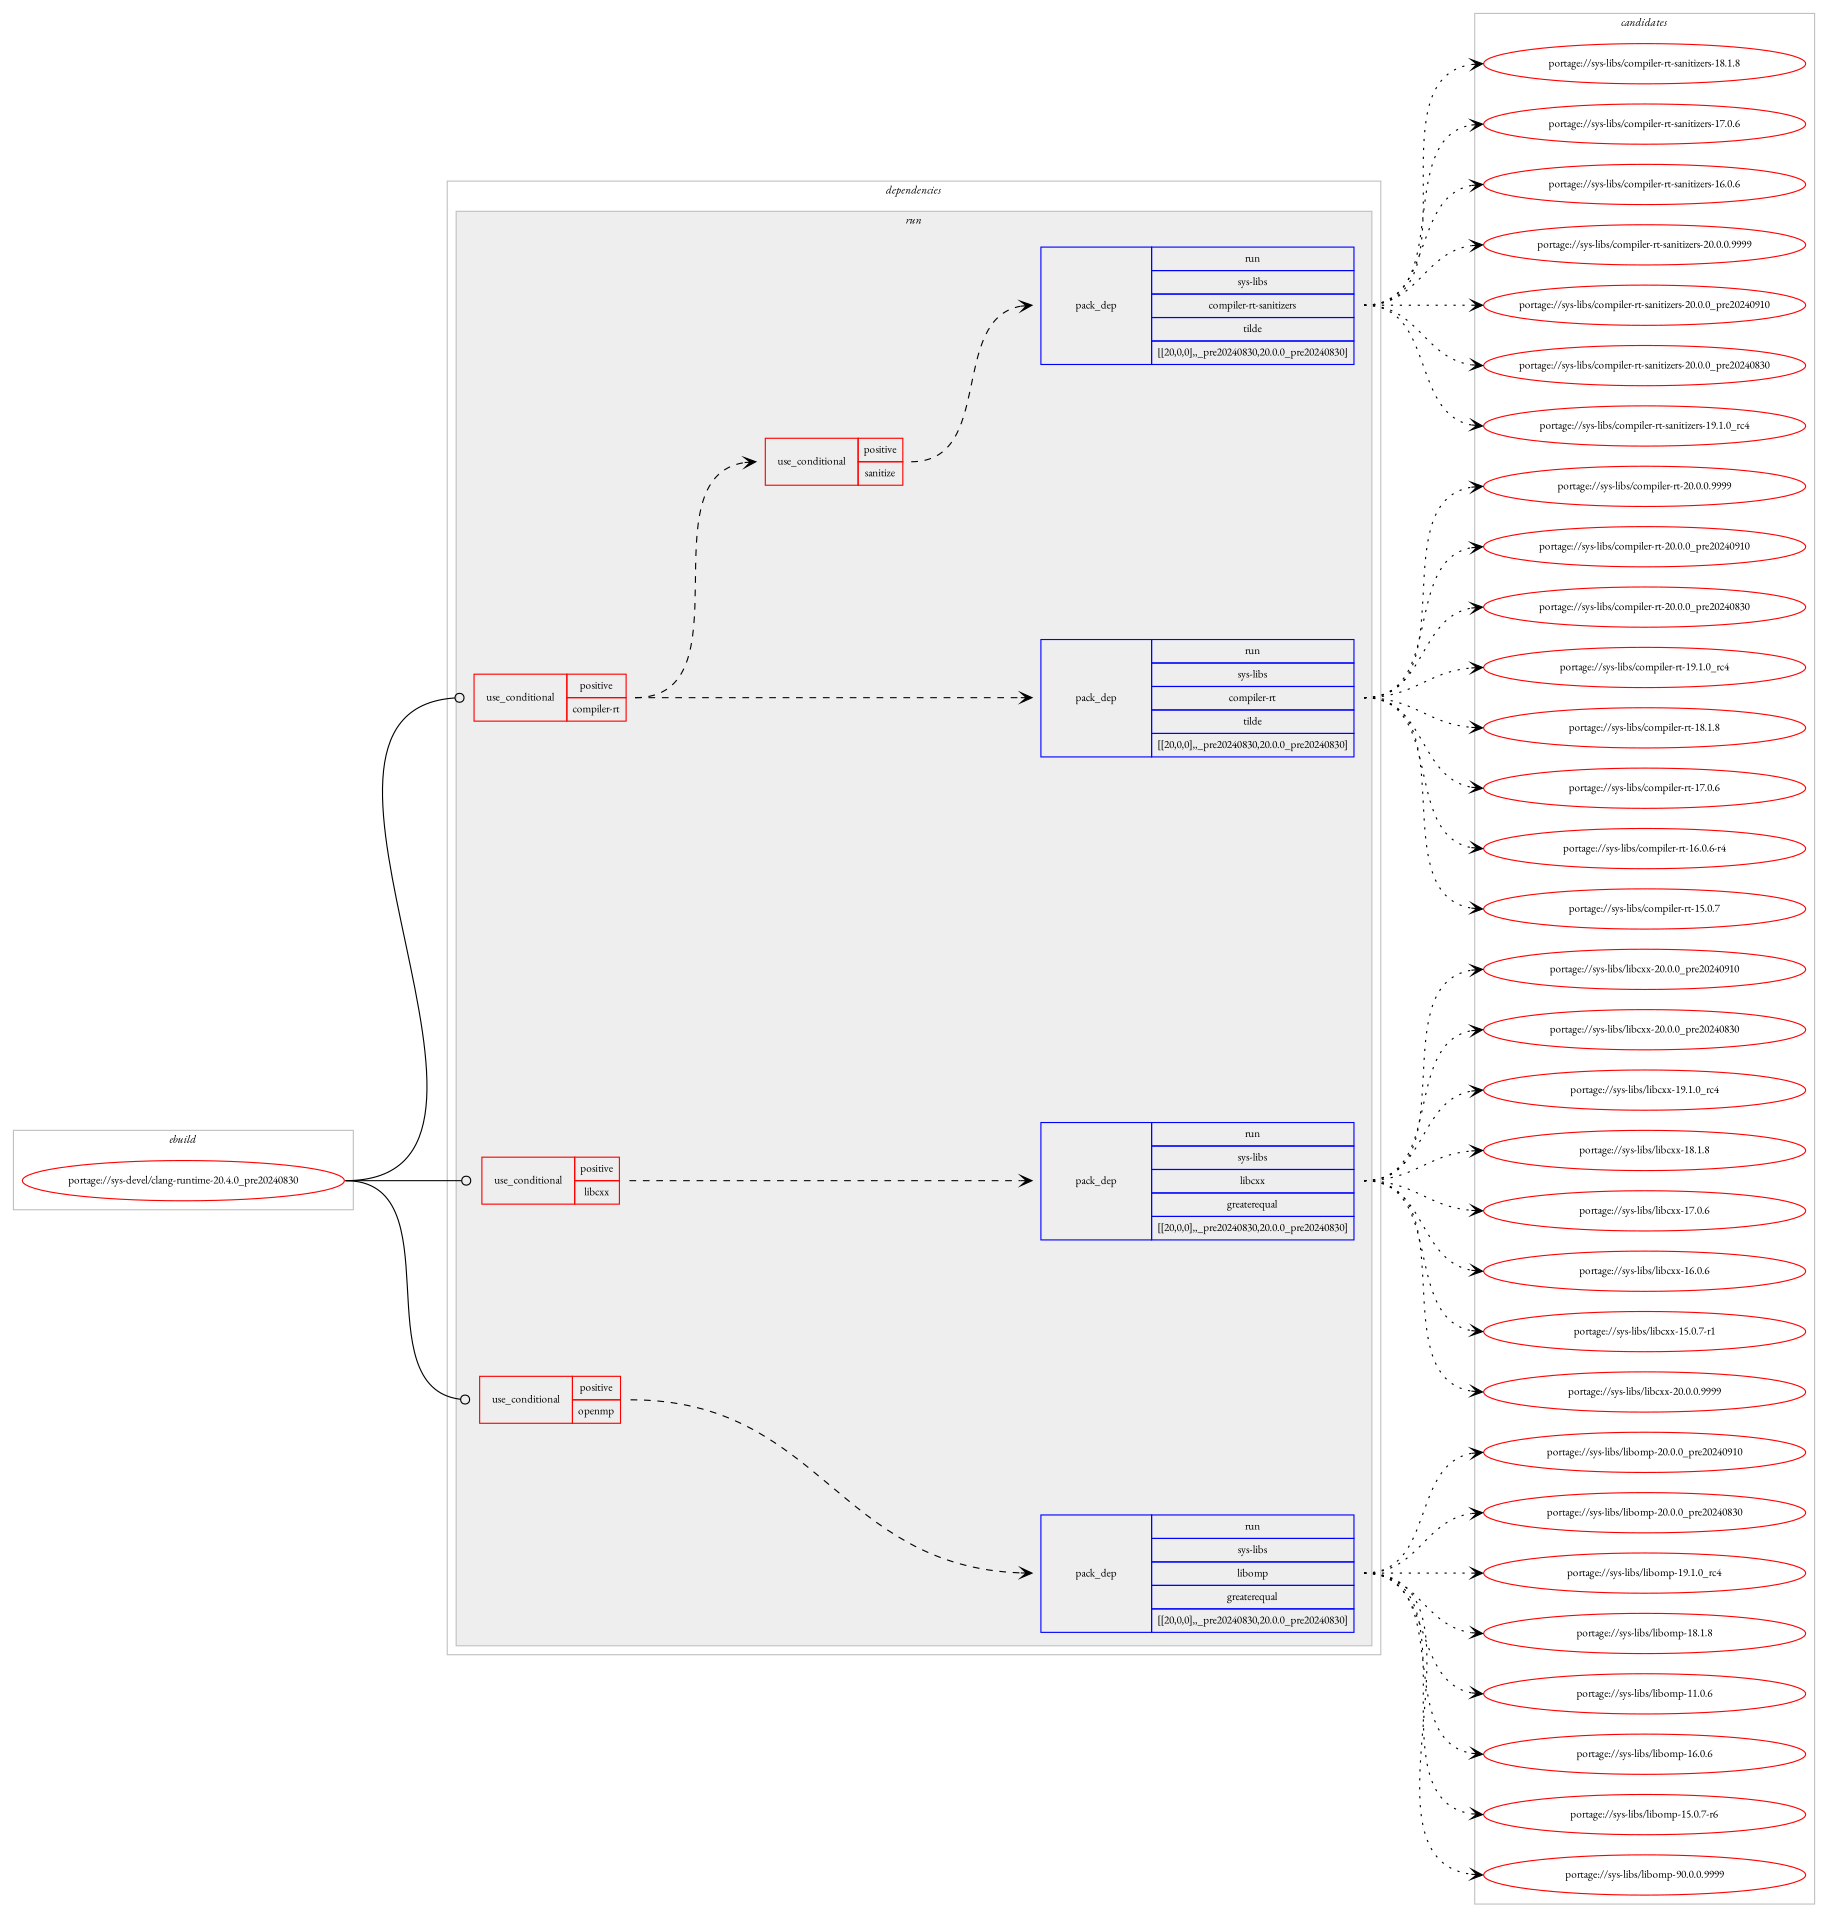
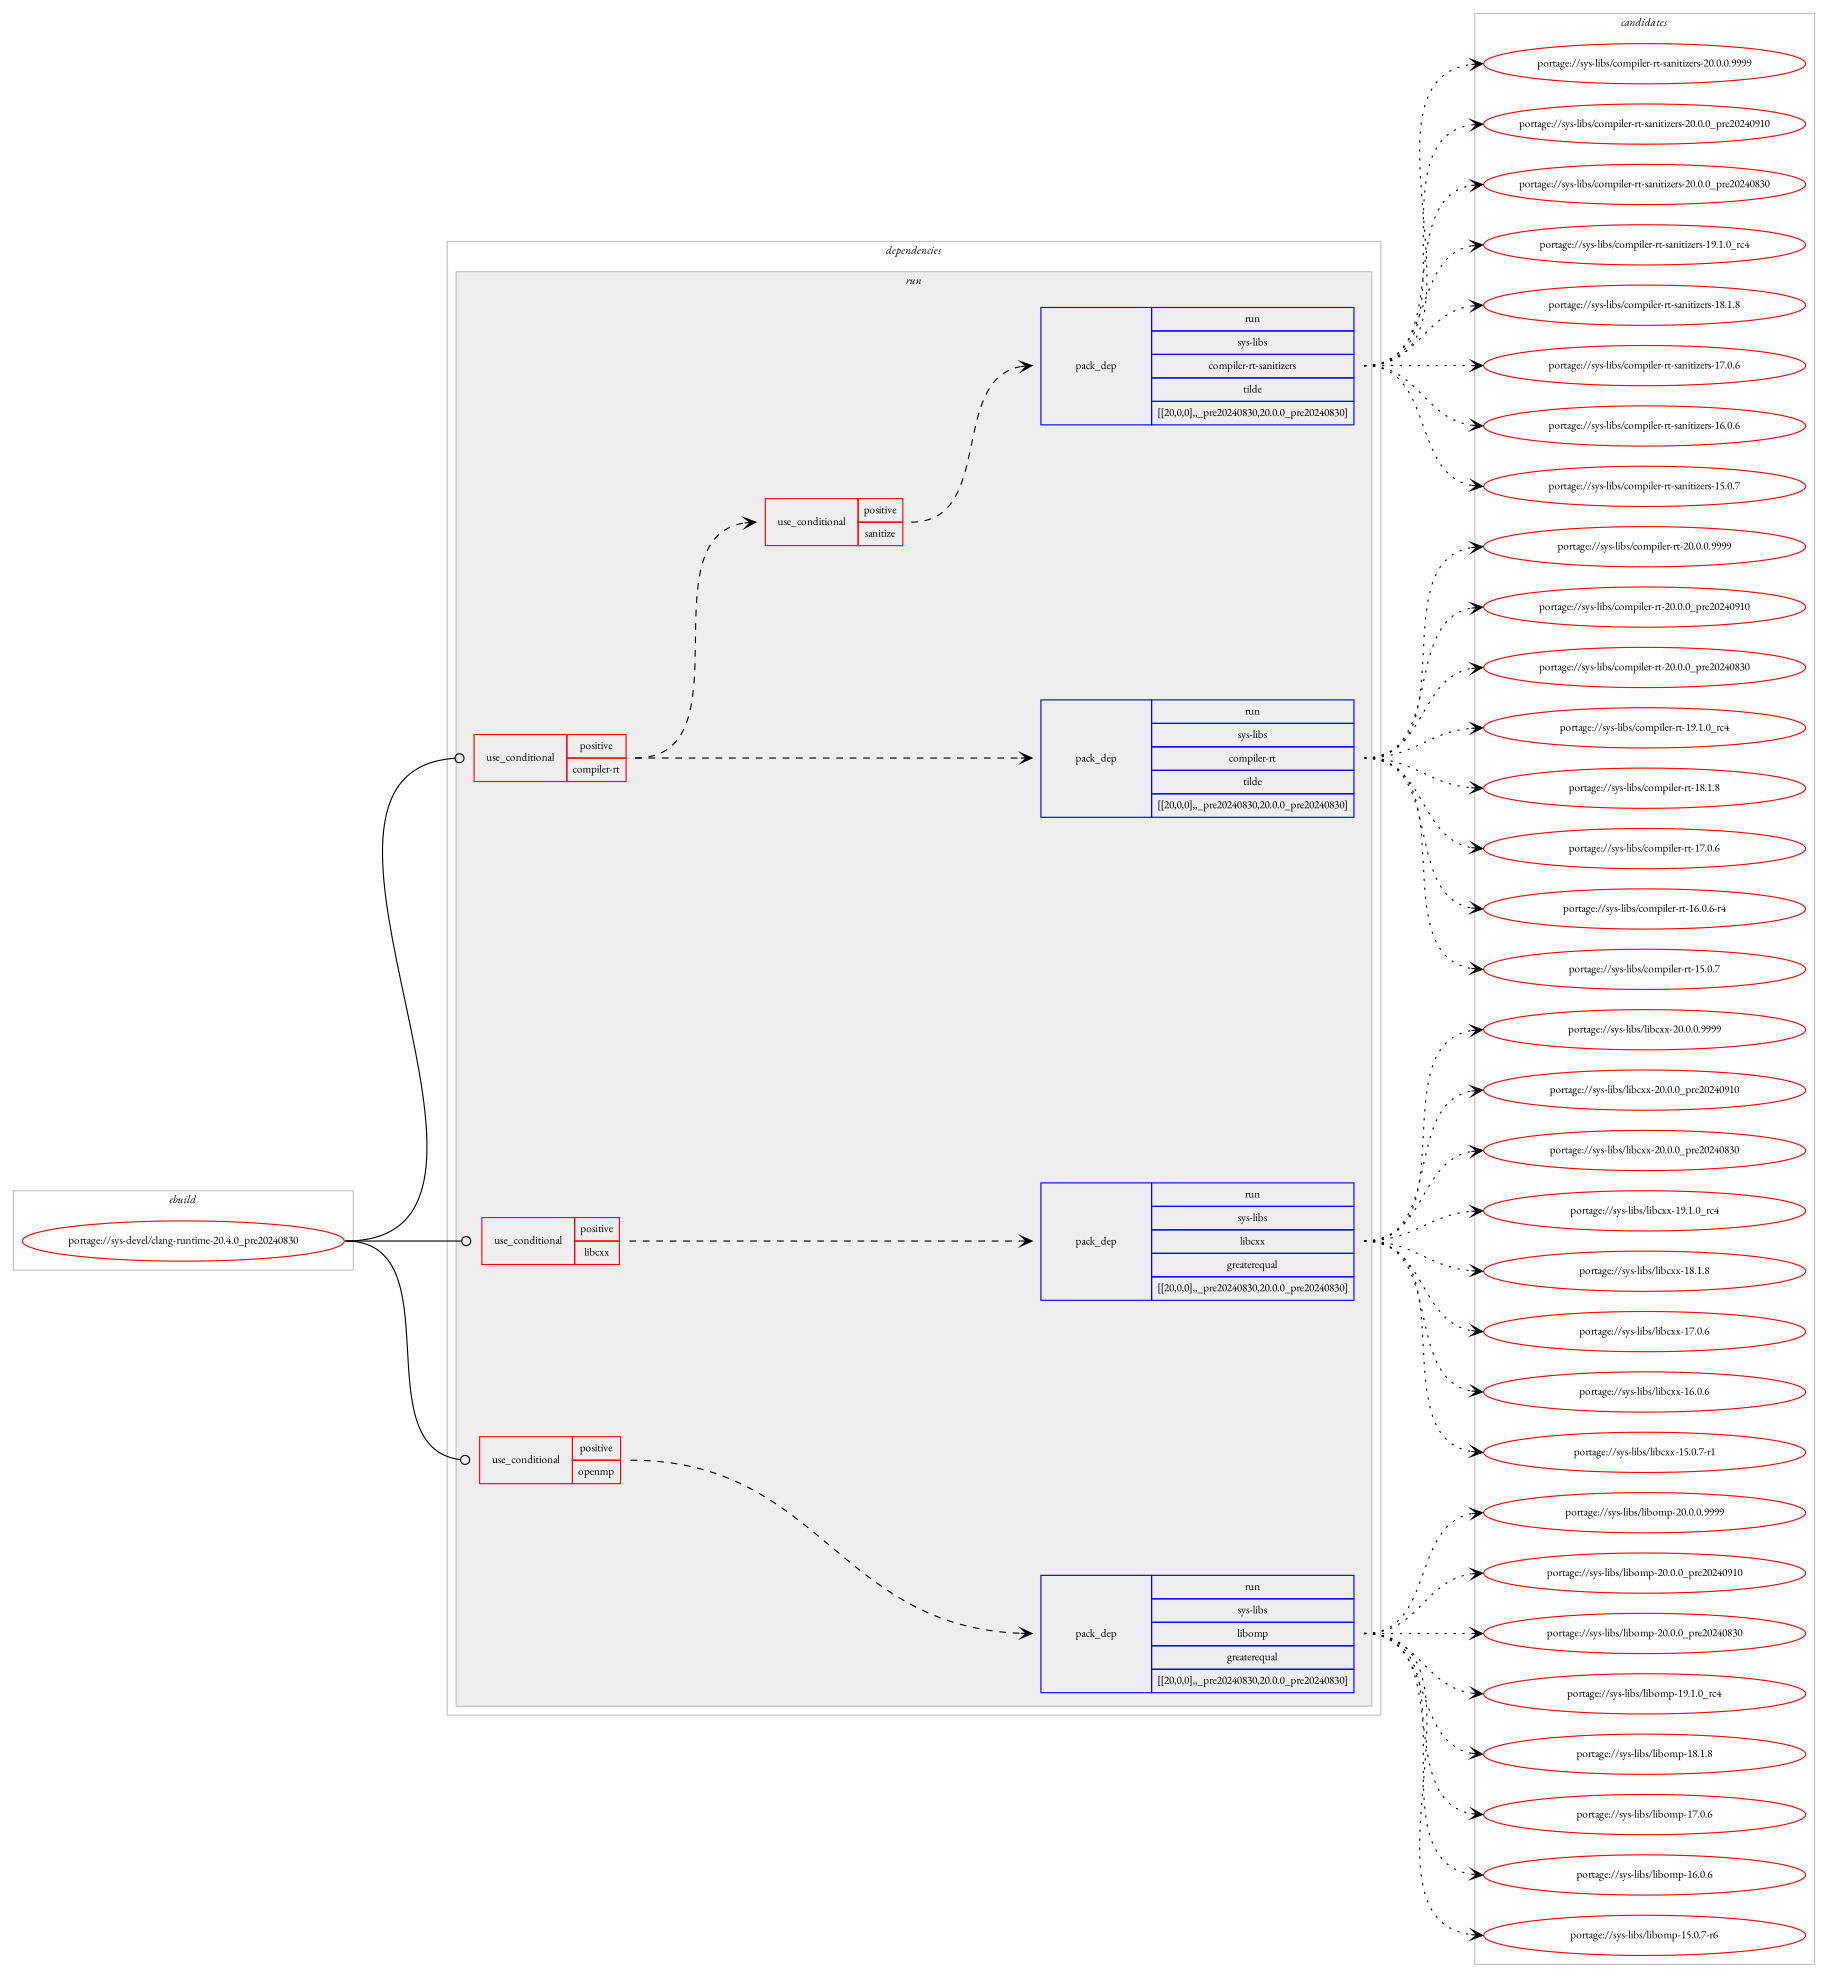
none -> (1645, 486)
(1645, 1694) -> (1645, 1815)
(1645, 1875) -> (1645, 1513)
